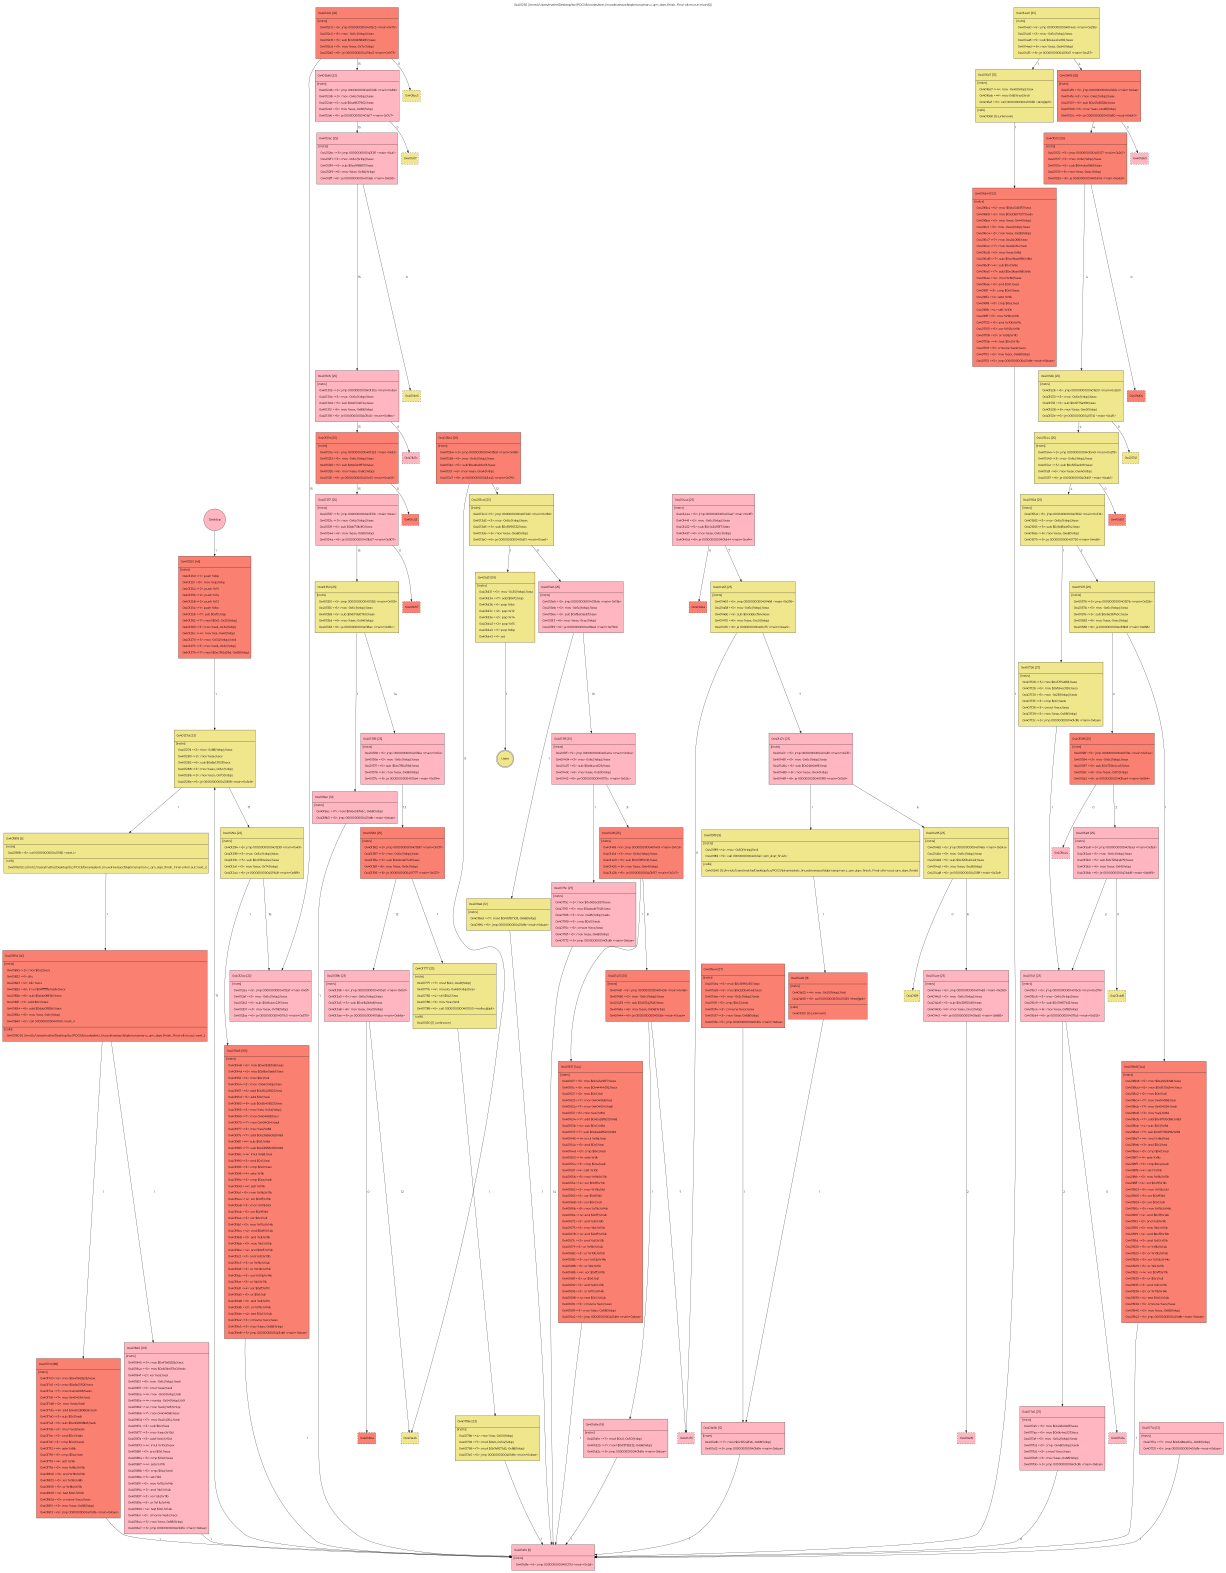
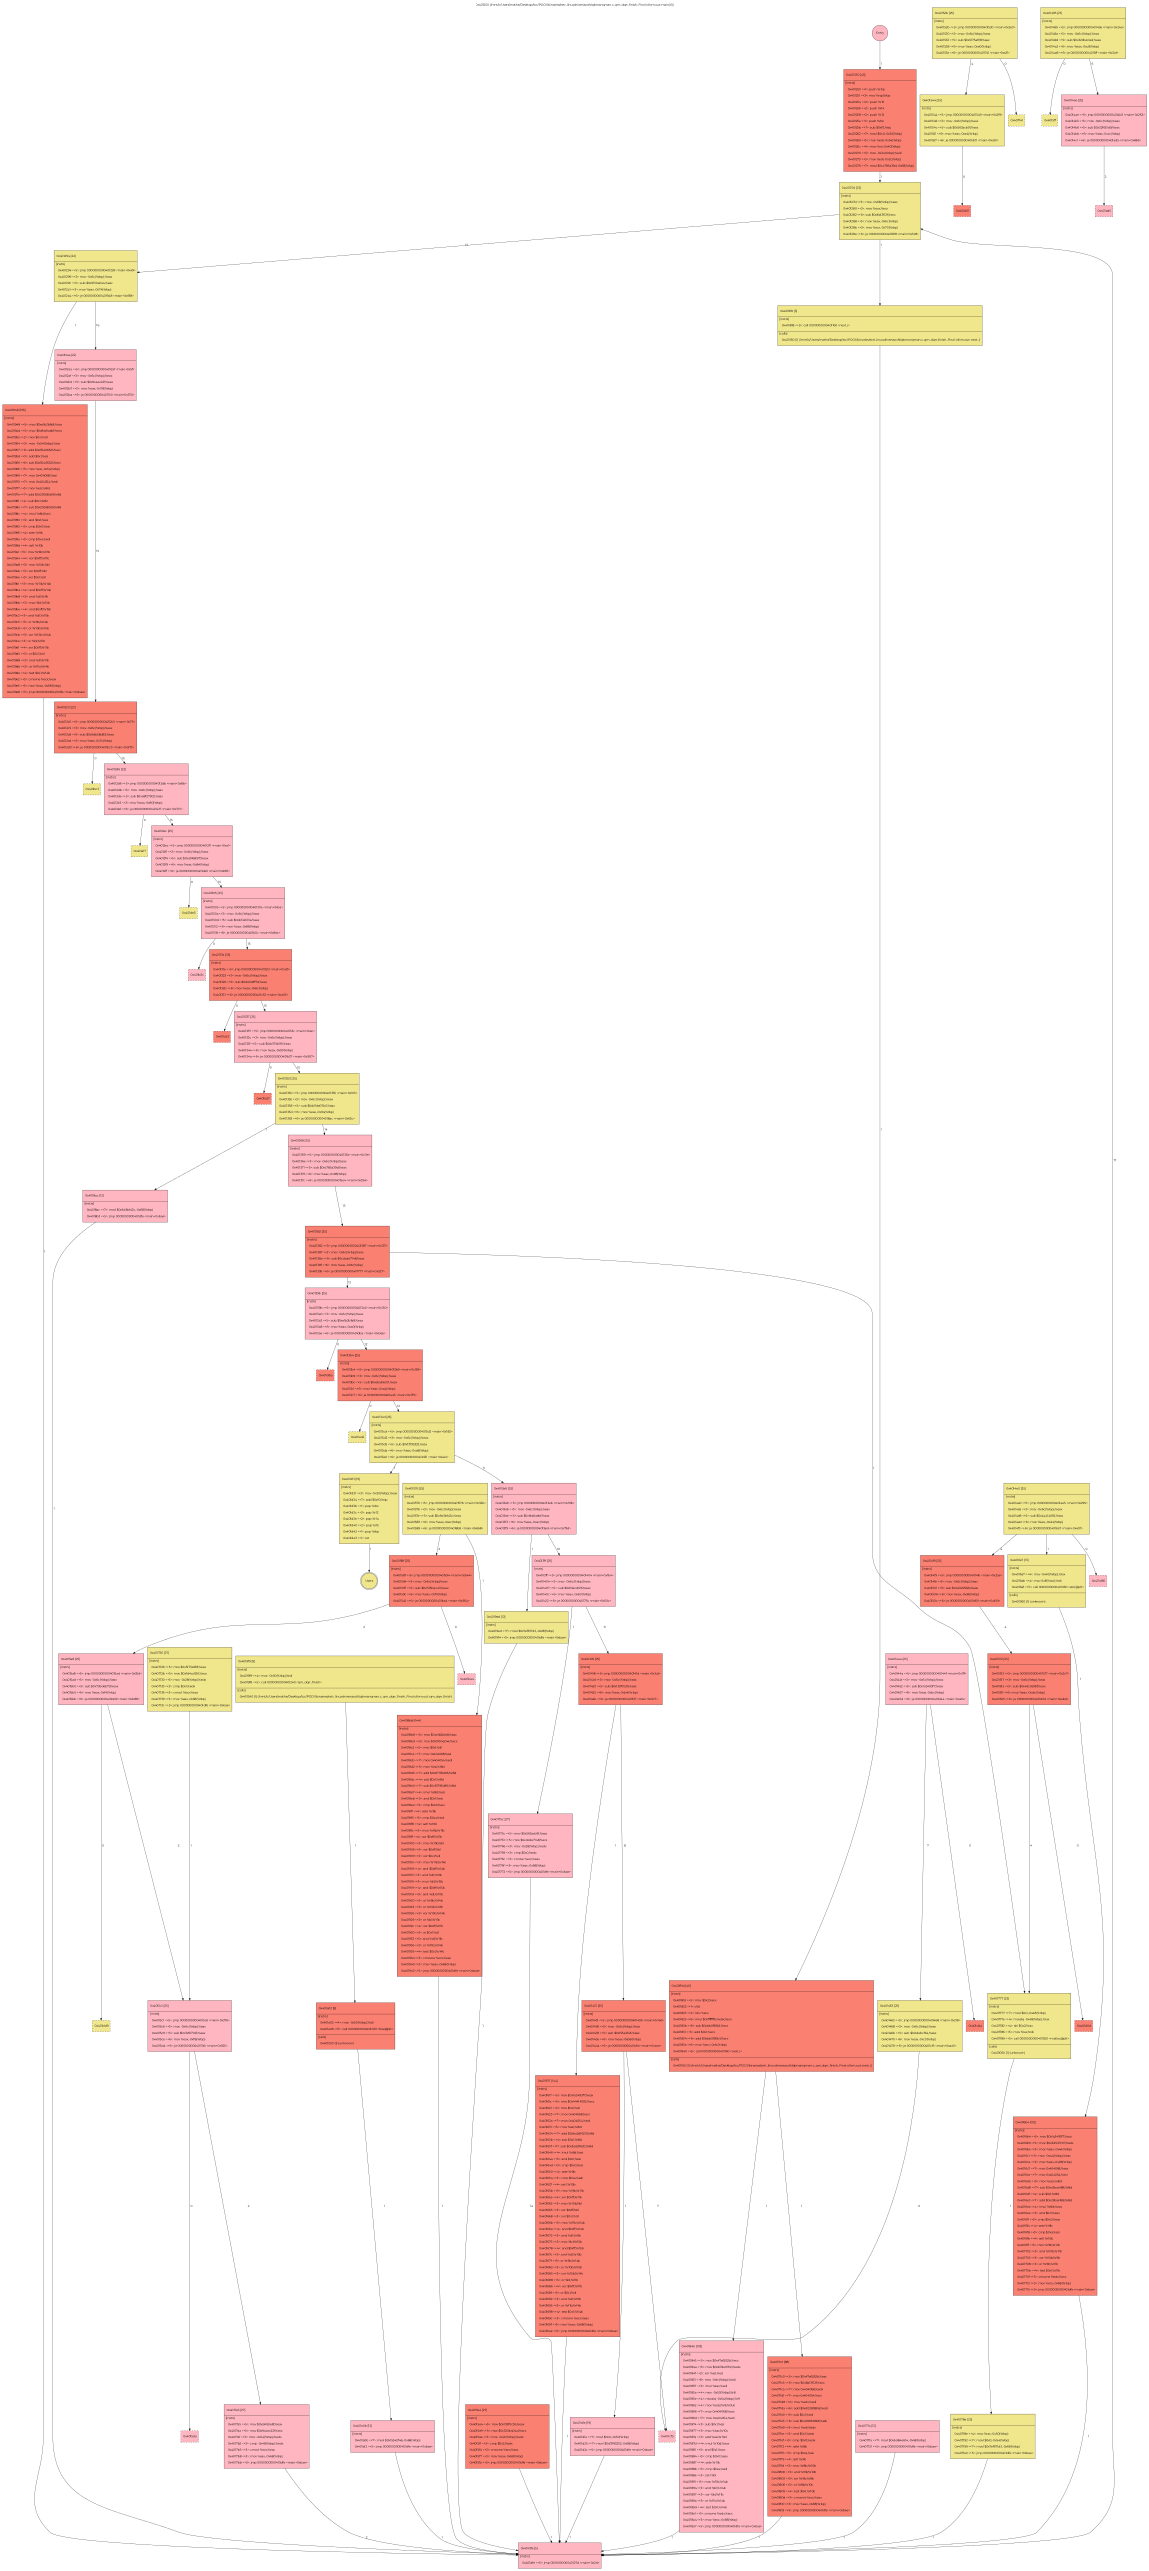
(1130, 135) -> (1086, 1552)
(1083, 276) -> (1029, 1848)
(309, 514) -> (96, 550)
(215, 520) -> (880, 33)
(1063, 520) -> none
(811, 759) -> none
(743, 1224) -> (534, 2505)
(389, 1226) -> (363, 1344)
